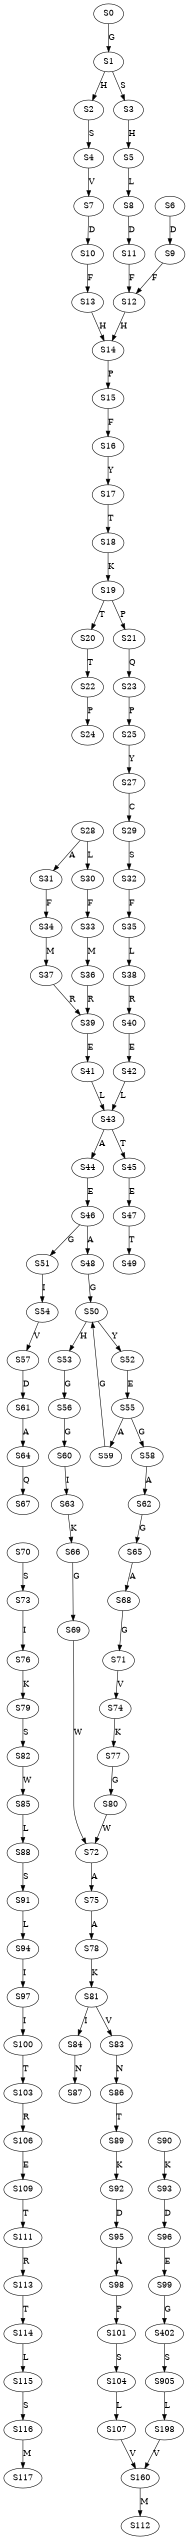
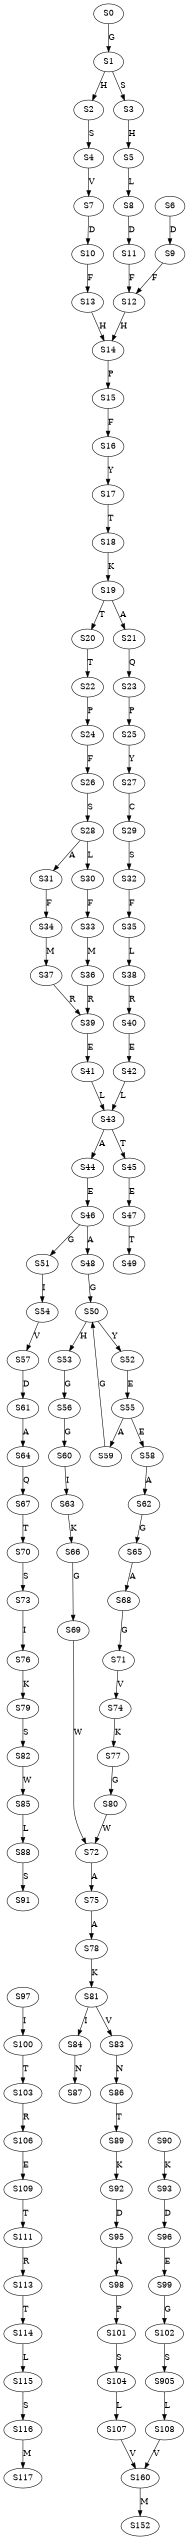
(123, 615) -> (123, 615)
none -> (88, 783)
(142, 1433) -> (142, 1433)
none -> (23, 1526)
(23, 1949) -> none
(164, 2334) -> (164, 2334)
(164, 2430) -> (164, 2430)
(140, 2526) -> (140, 2526)
